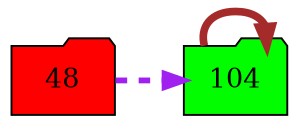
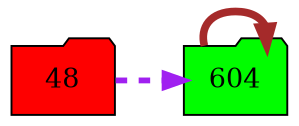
(236, 80) -> (236, 80)
